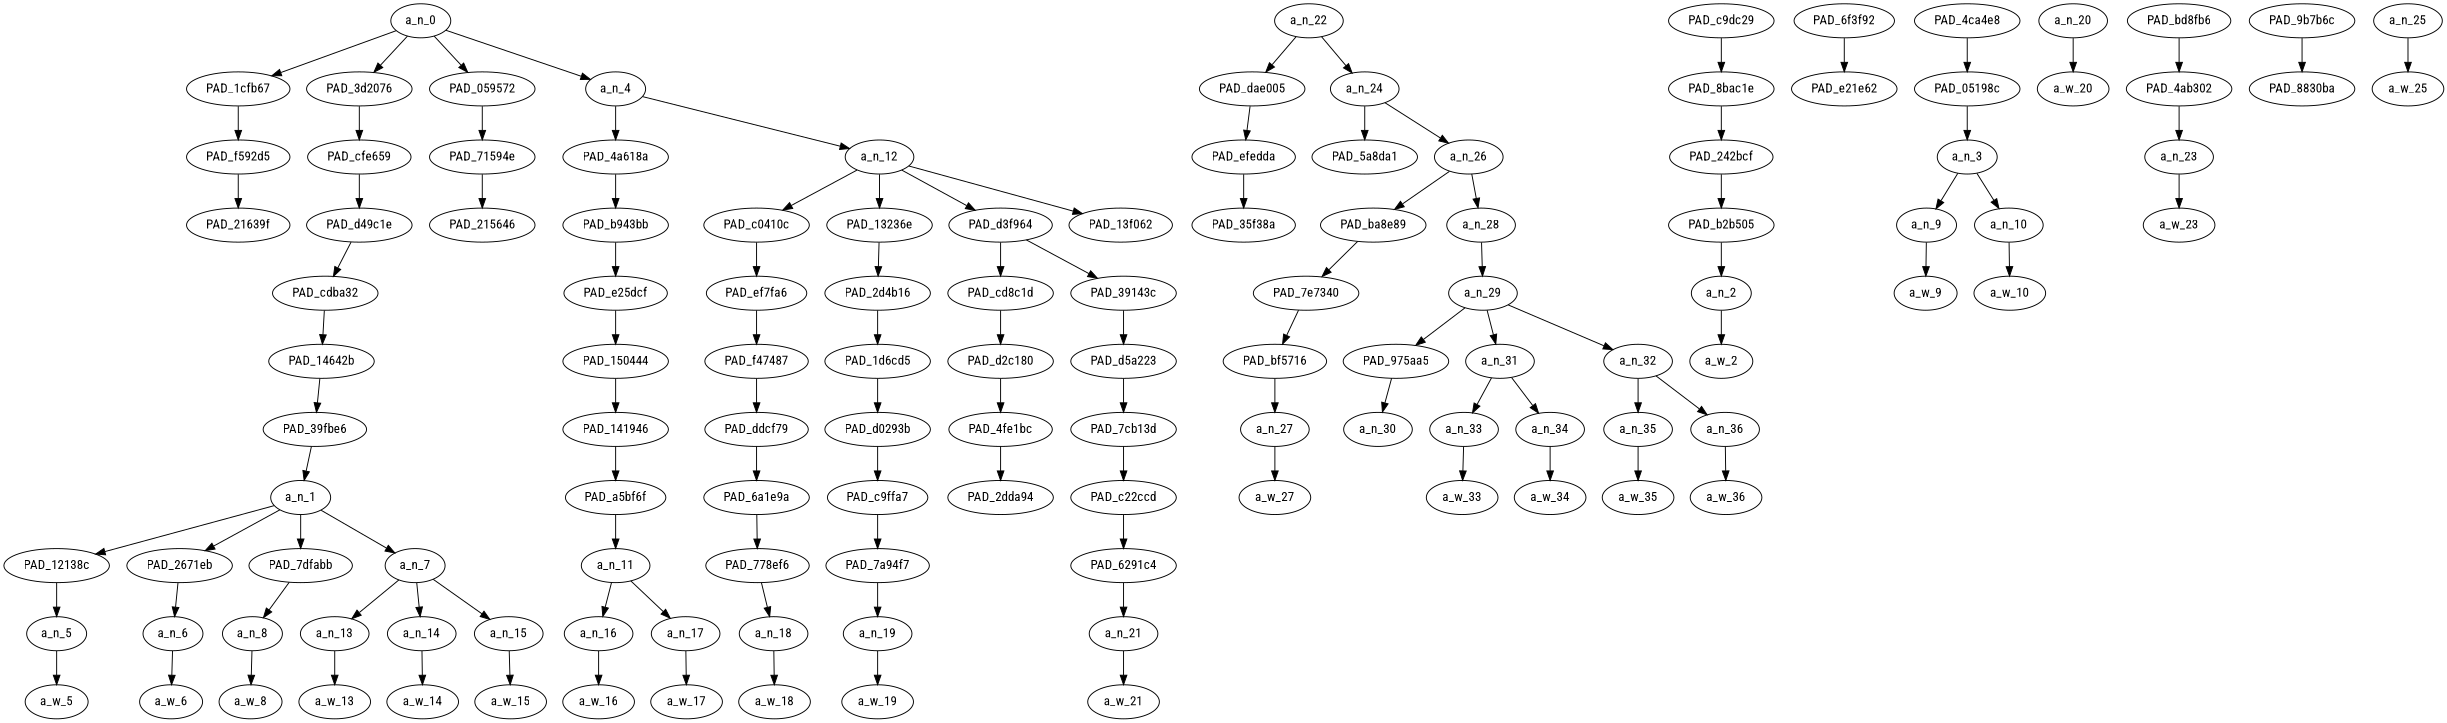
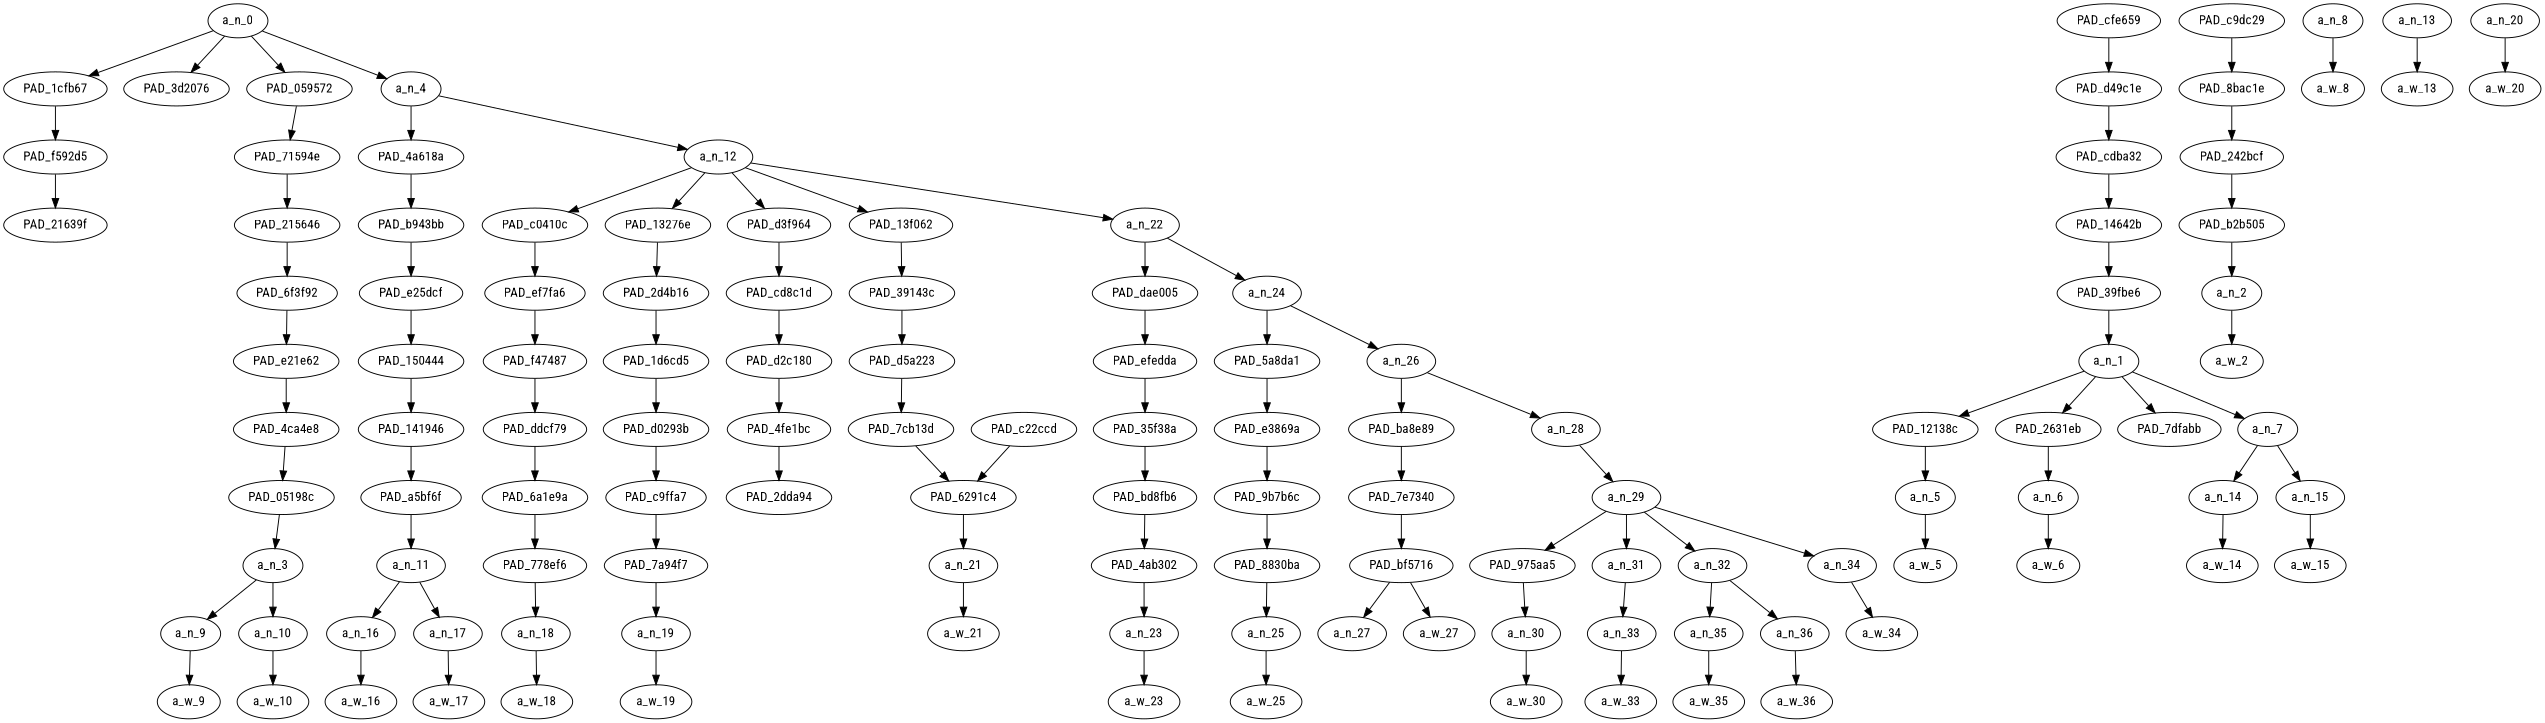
(359, 118) -> none
none -> (927, 190)
(880, 225) -> (658, 225)
none -> (287, 255)
(1058, 257) -> (901, 255)
none -> (286, 391)
(1522, 392) -> (1730, 530)
none -> (1267, 429)
(1124, 459) -> (929, 460)
none -> (1145, 459)
(1275, 459) -> (1418, 596)
(180, 566) -> (2048, 429)
none -> (1267, 595)
(279, 596) -> none
(379, 596) -> none
none -> (1526, 702)
